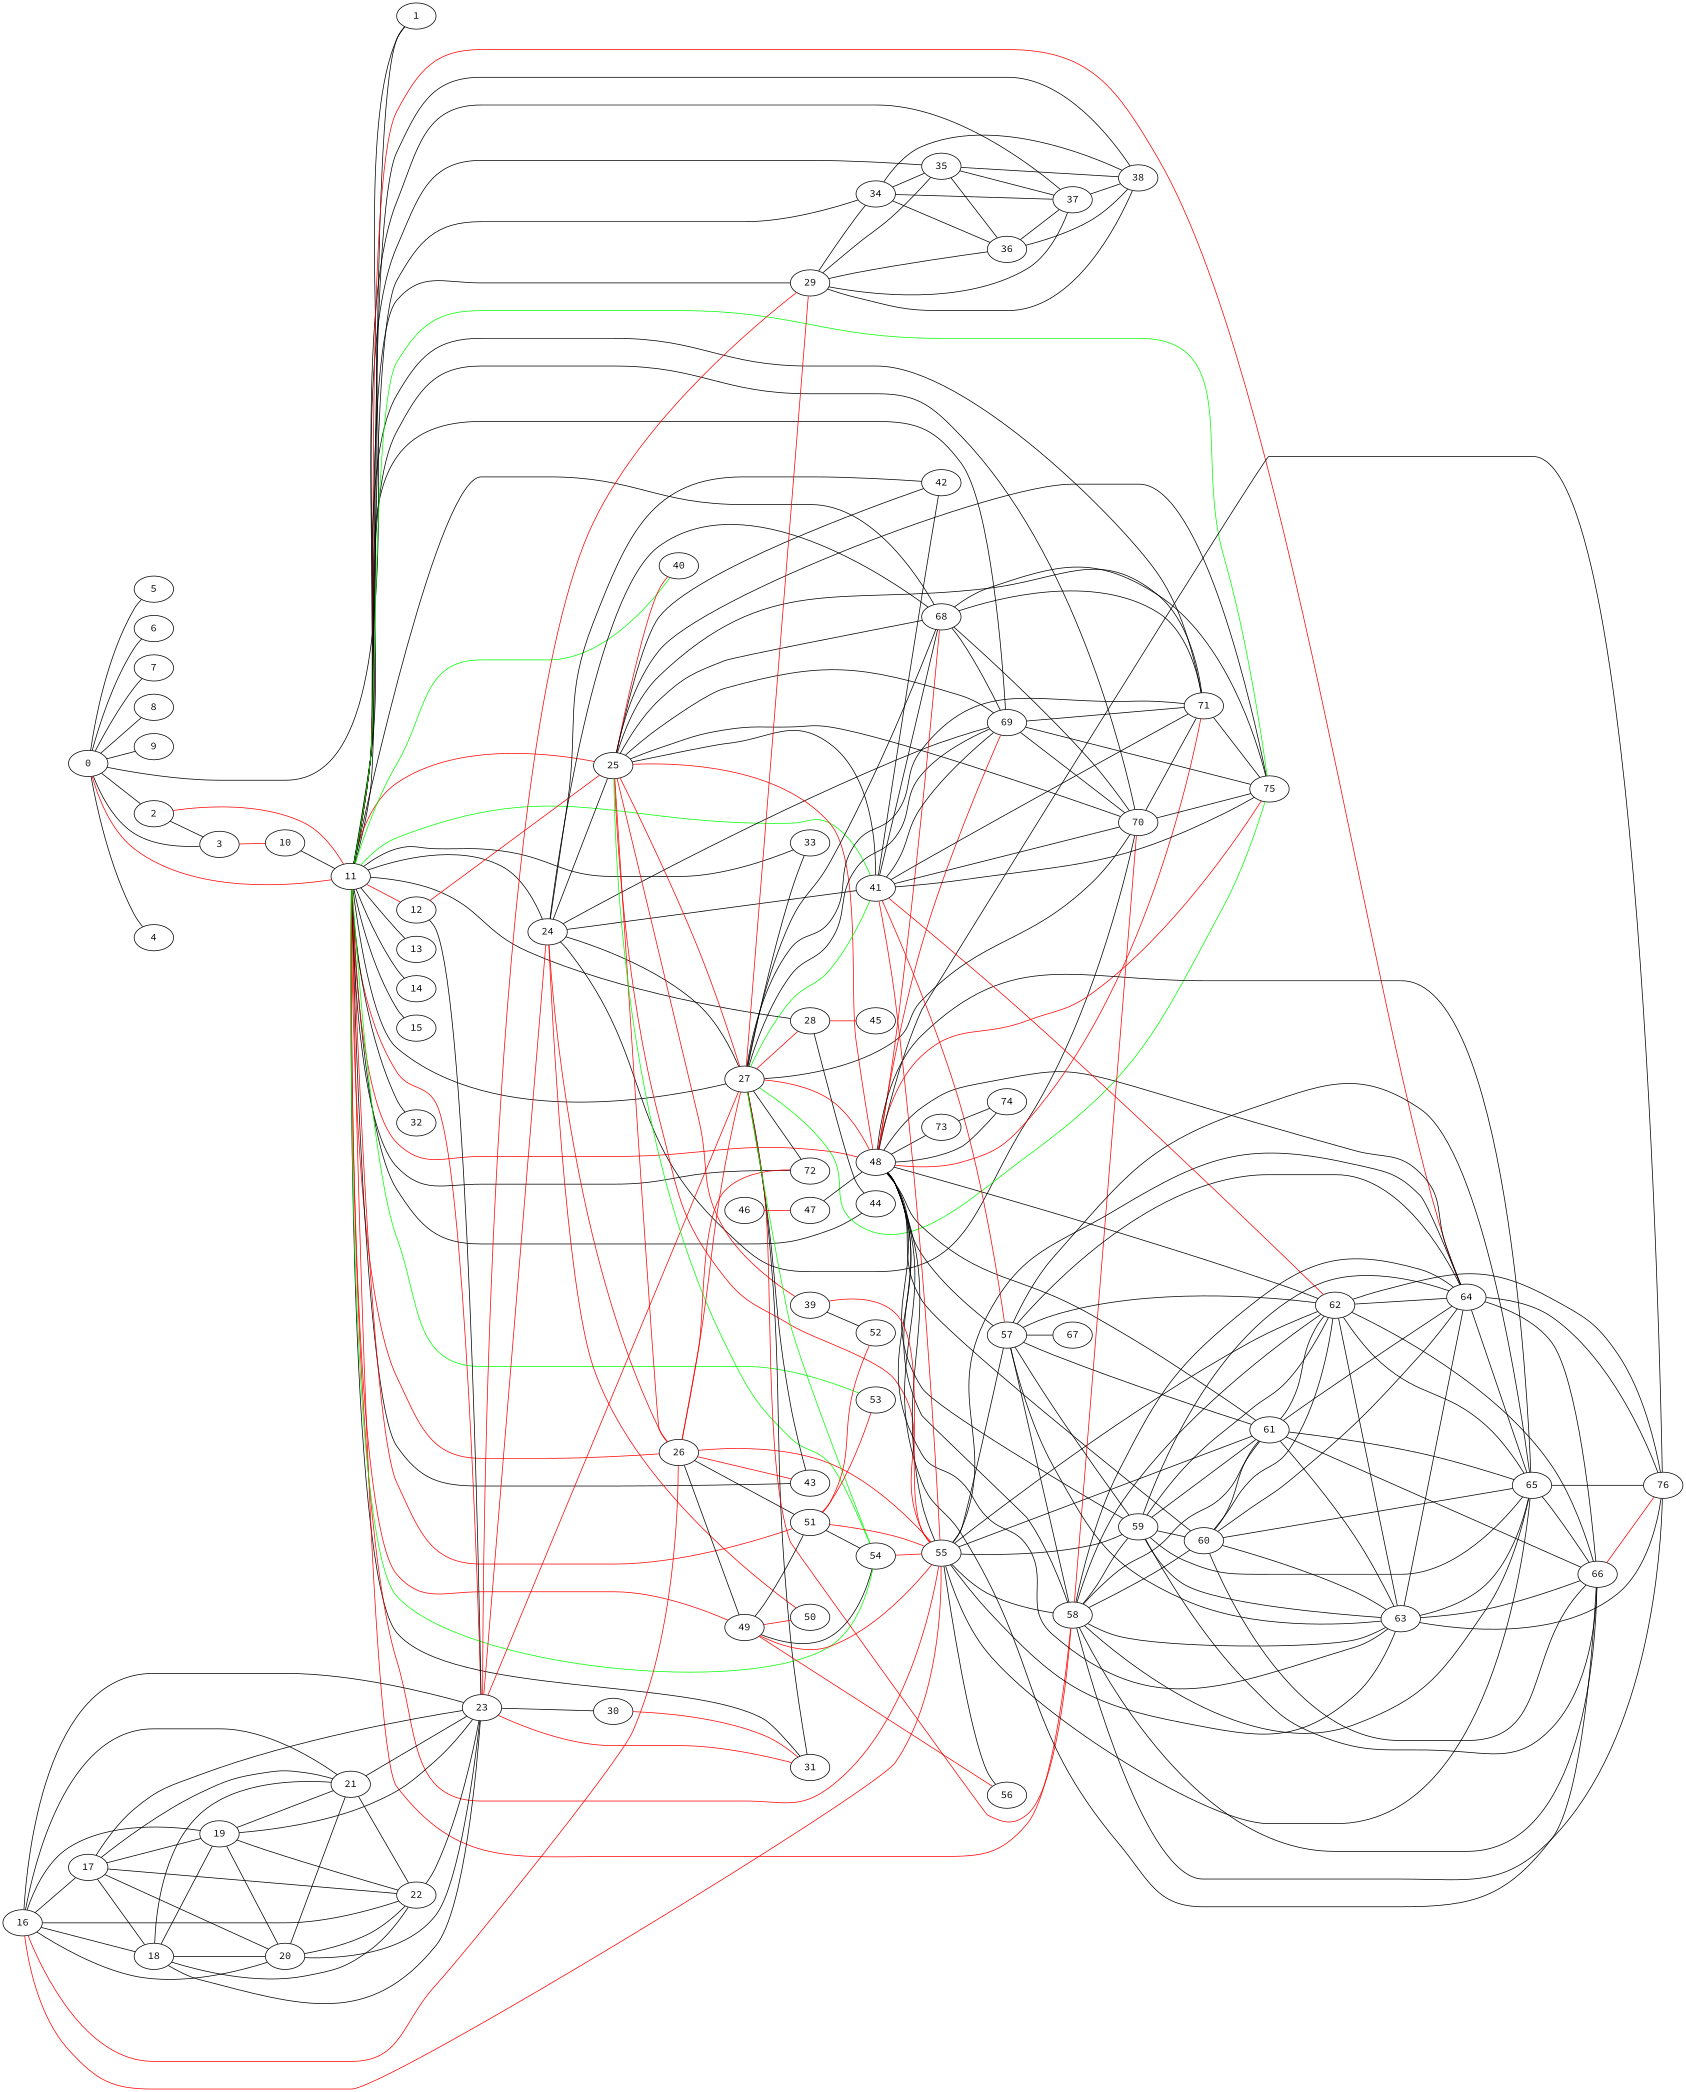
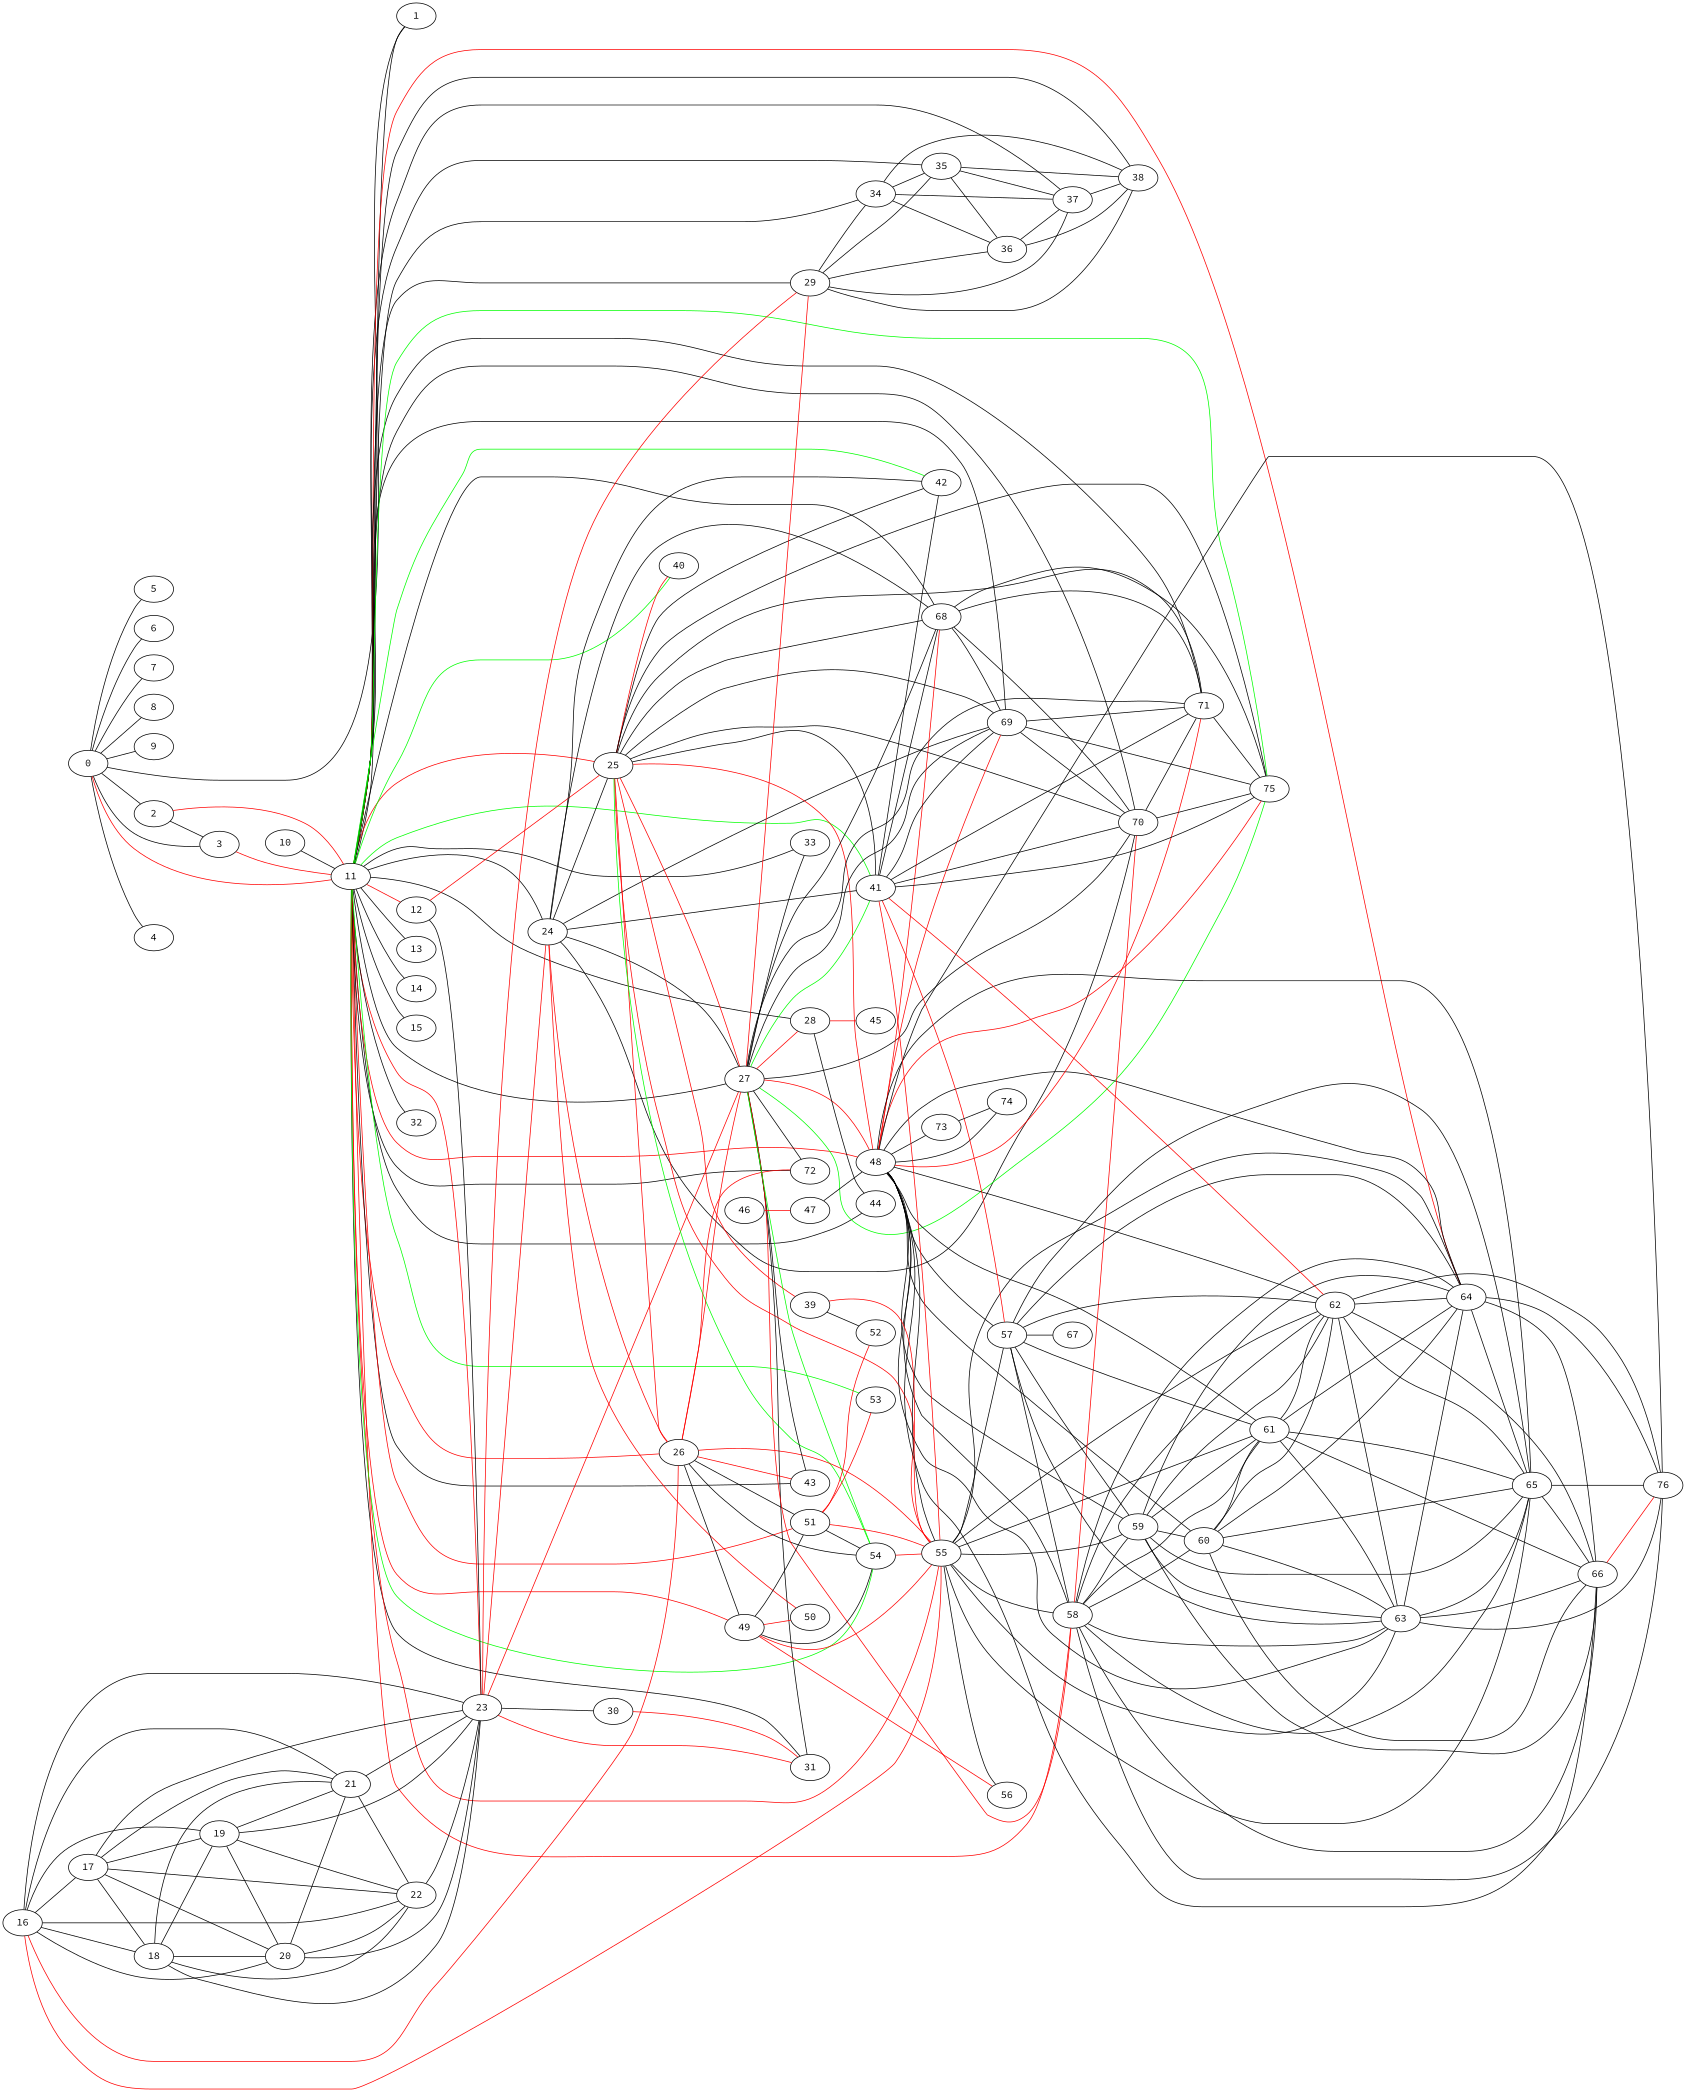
none -> (484, 449)
(252, 844) -> (283, 867)
none -> (762, 1529)
